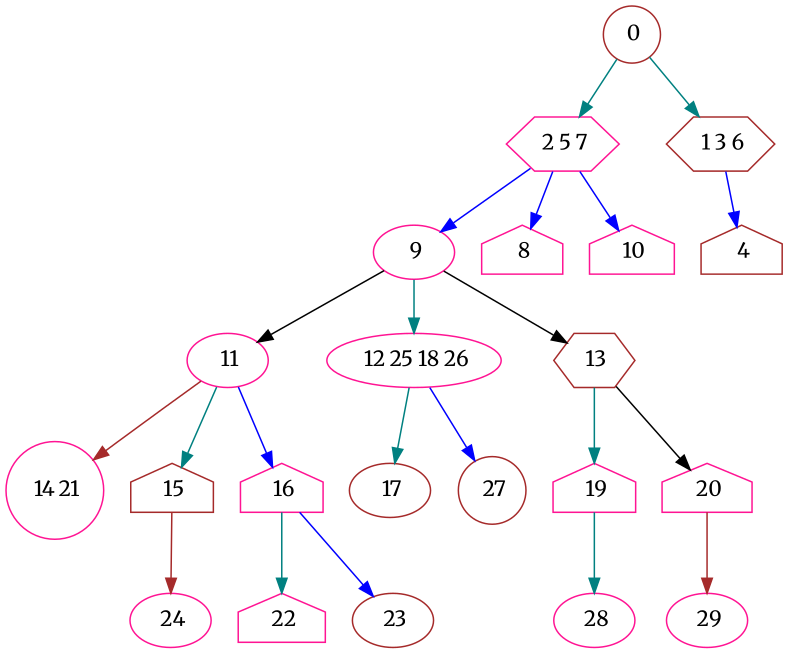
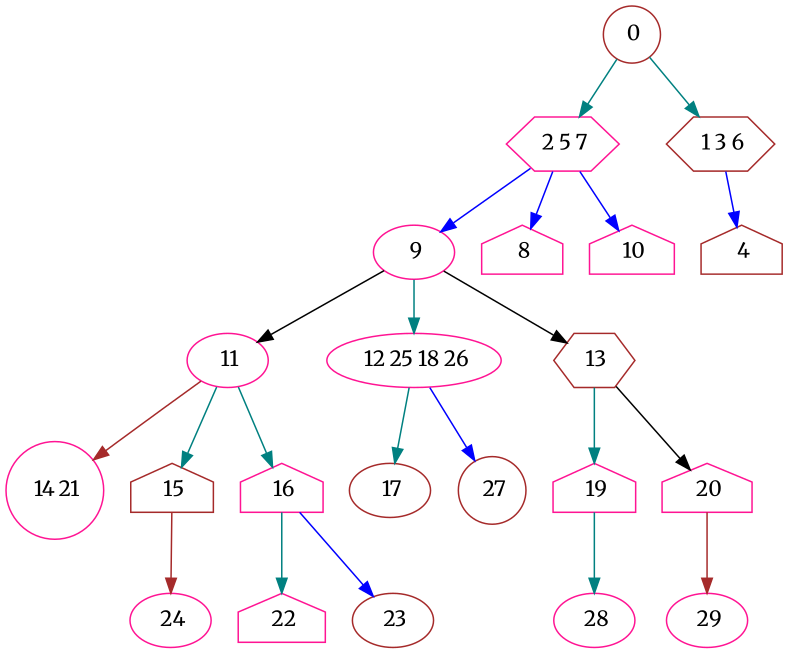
(252, 420) -> (252, 420)
